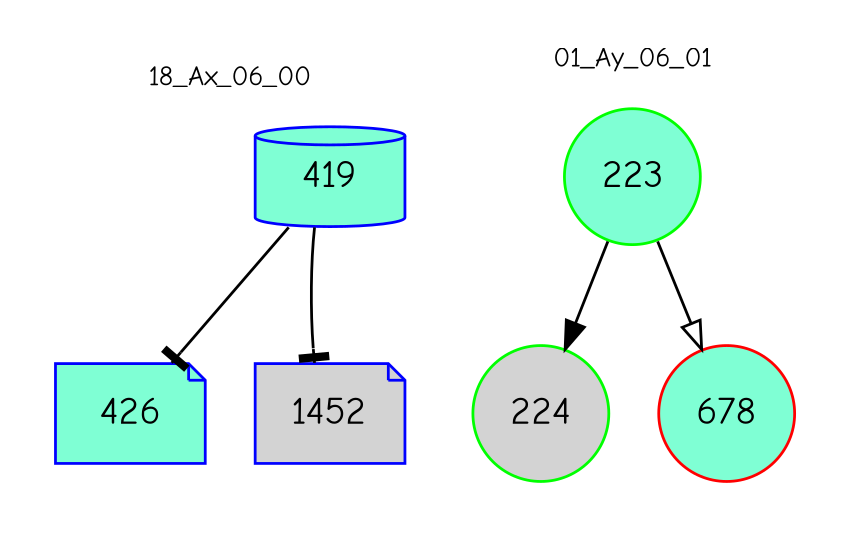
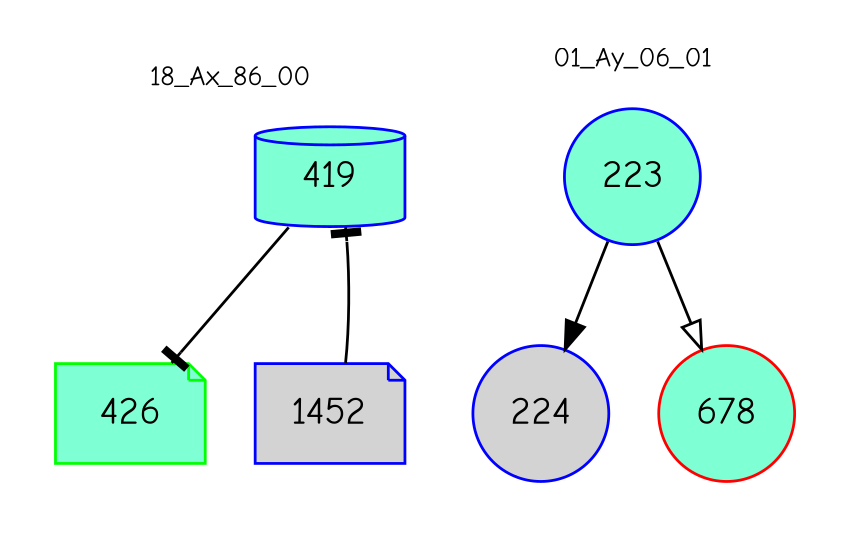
(230, 78) -> (230, 78)
(632, 177) -> (632, 177)
(311, 288) -> (349, 302)
(130, 414) -> (130, 414)
(541, 414) -> (541, 414)
